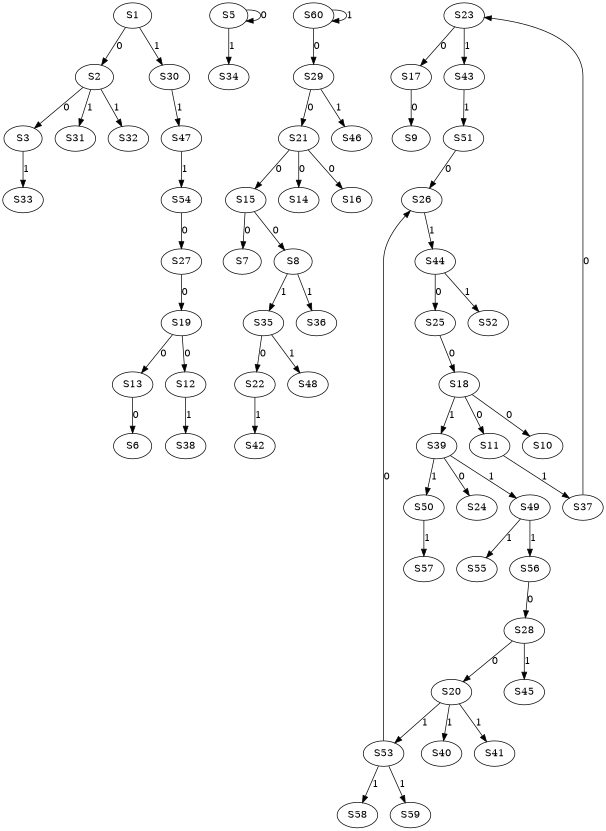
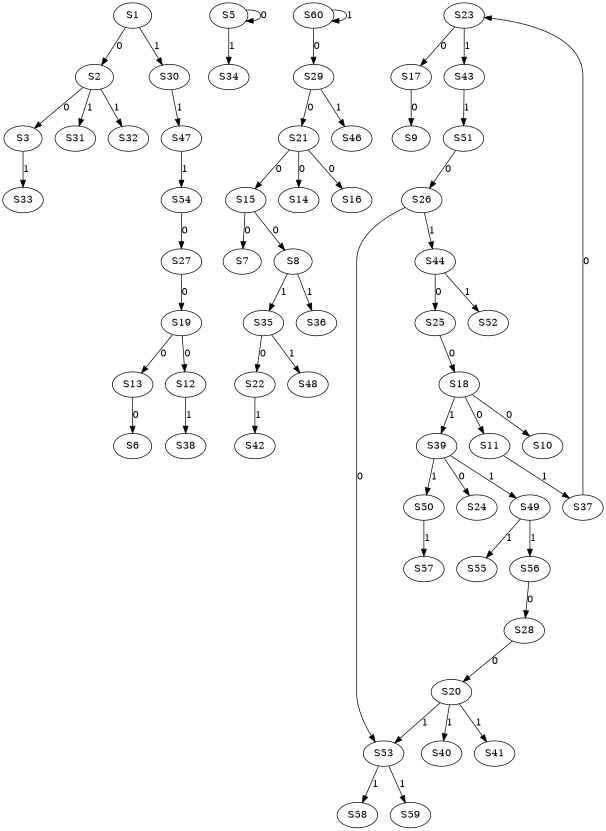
(384, 475) -> (357, 462)
(524, 692) -> none
